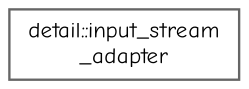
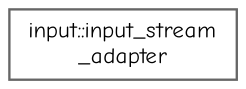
(124, 45) -> (123, 45)
